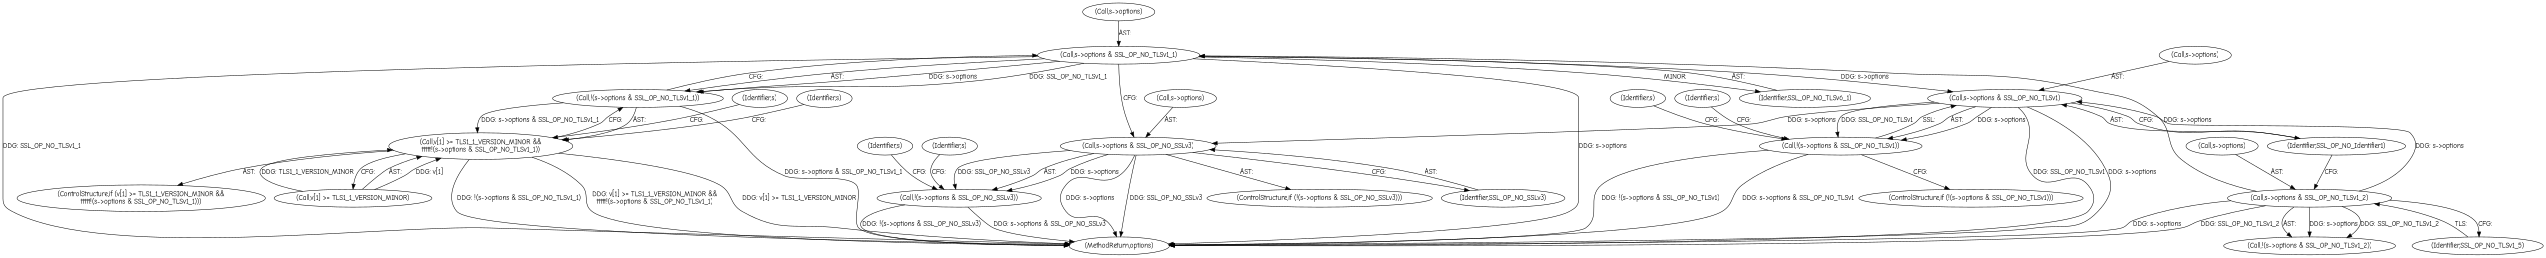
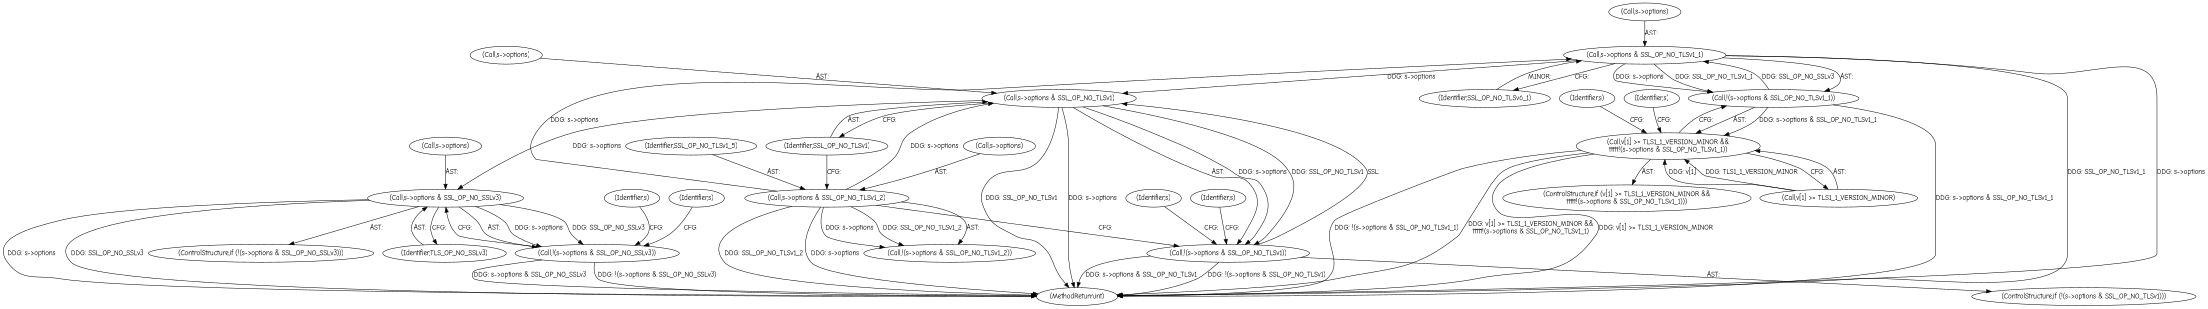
(757, 77) -> (1798, 77)
(1676, 77) -> (1583, 77)
(1740, 77) -> (1541, 77)
(1122, 99) -> (485, 241)
(2336, 146) -> (827, 146)
(1922, 172) -> (1715, 275)
(1503, 198) -> (445, 253)
(2440, 206) -> (1025, 225)
(2462, 224) -> (775, 172)
(1119, 246) -> (1077, 297)
